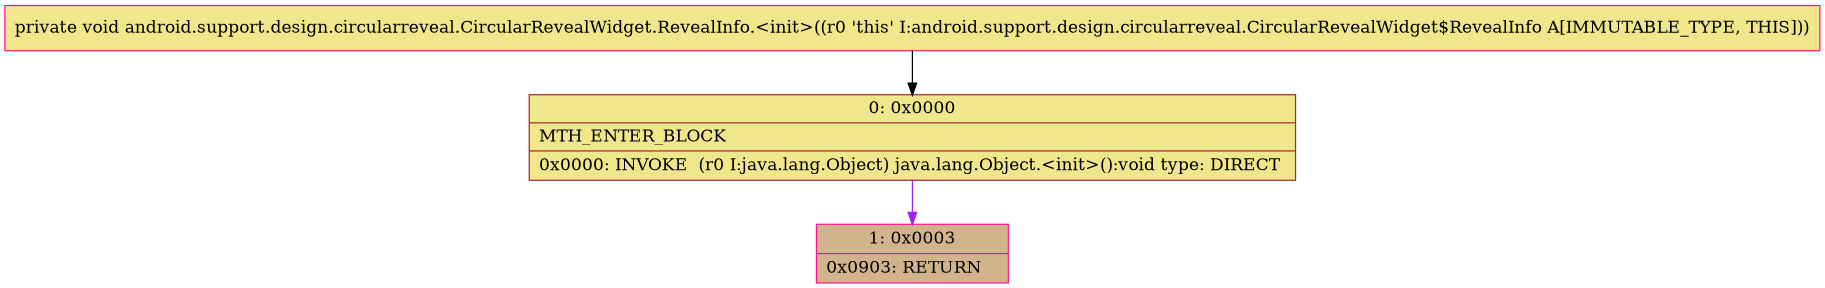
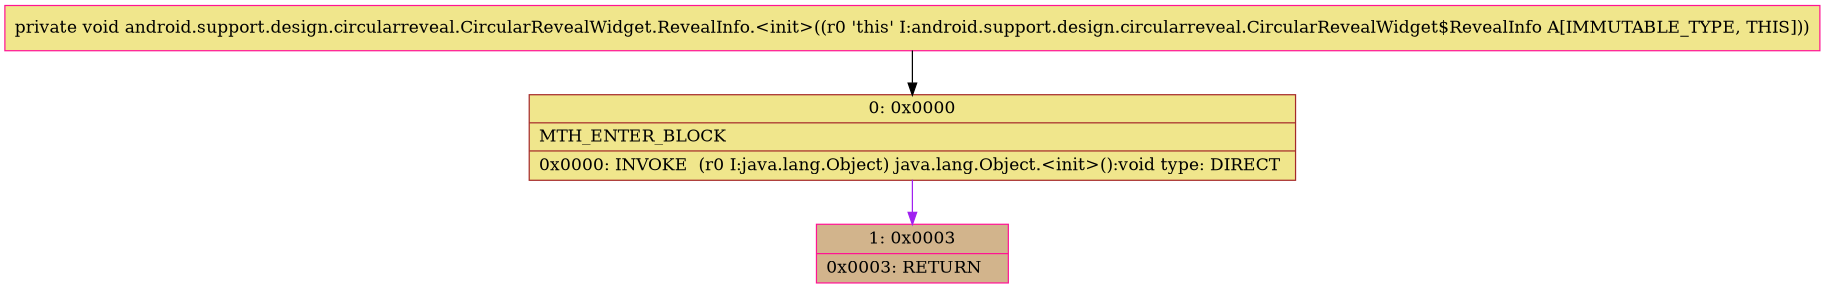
(912, 268) -> (912, 268)
